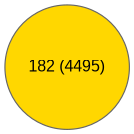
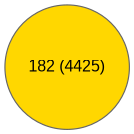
(67, 67) -> (67, 67)
